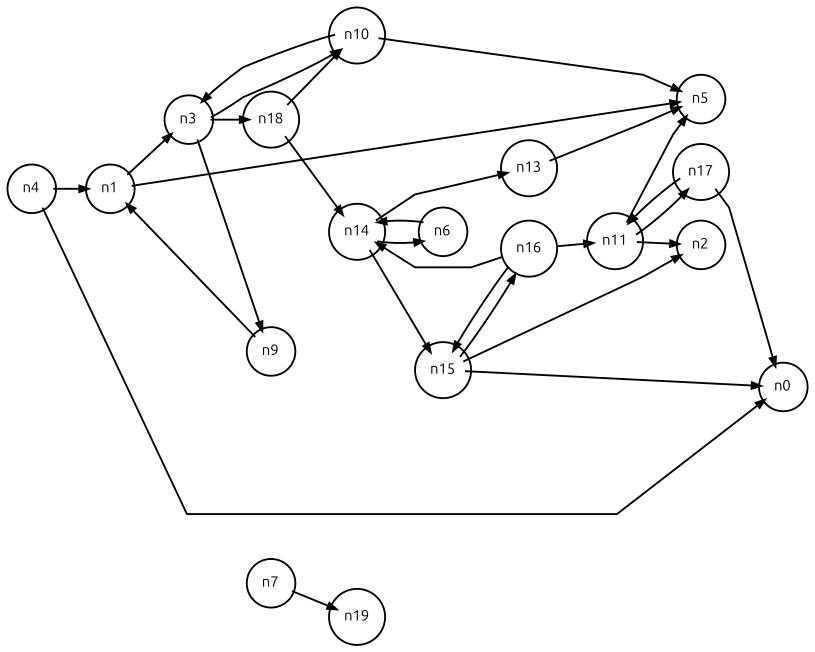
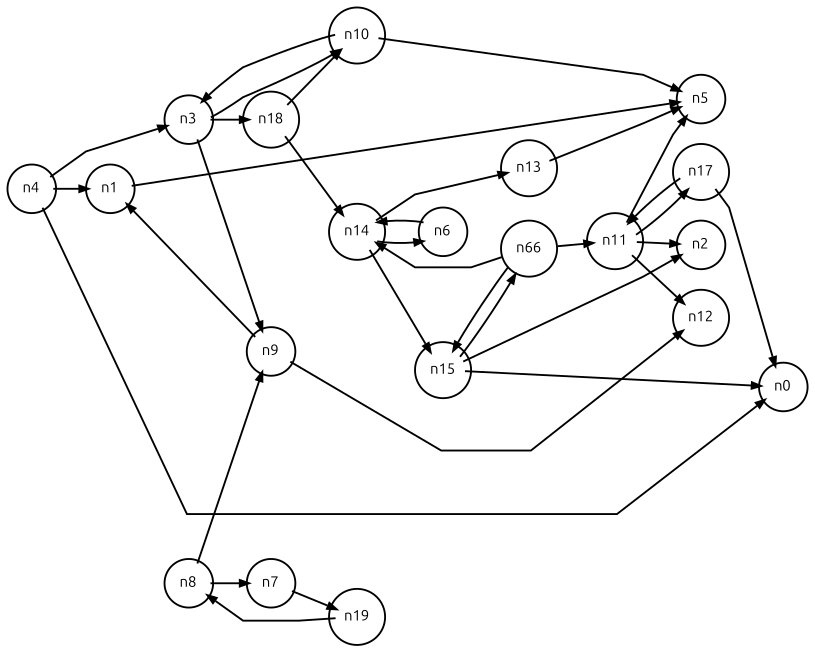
(146, 158) -> (101, 147)
(529, 249) -> (529, 249)
none -> (701, 318)
none -> (189, 583)
